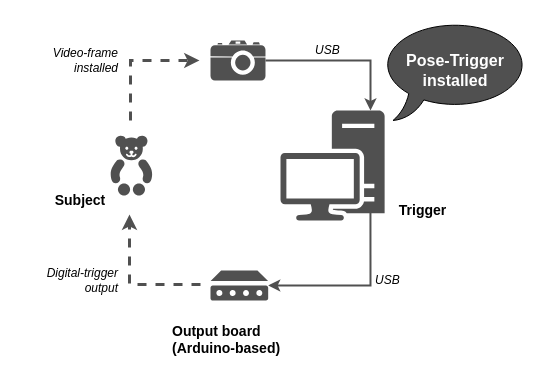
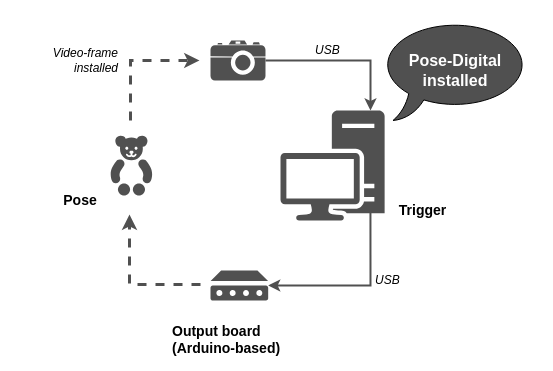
(456, 71) -> (456, 71)
(81, 201) -> (81, 201)
(71, 281) -> none
